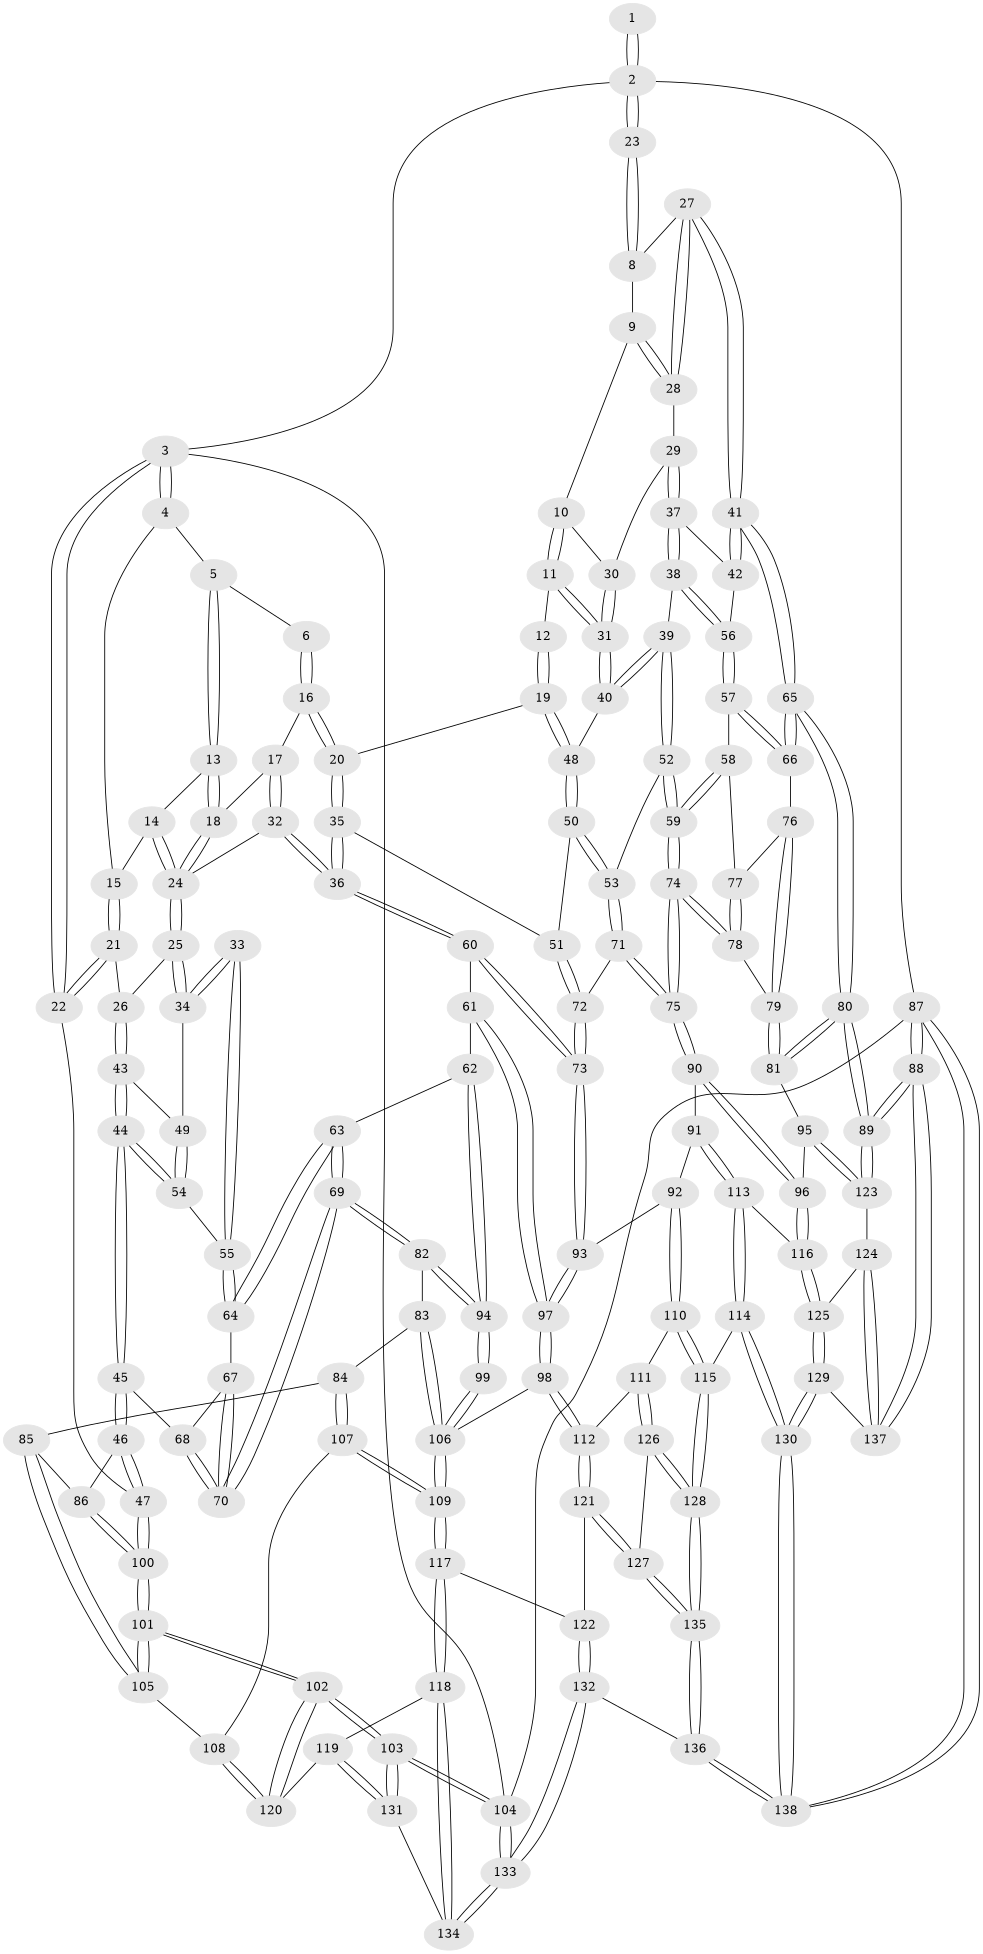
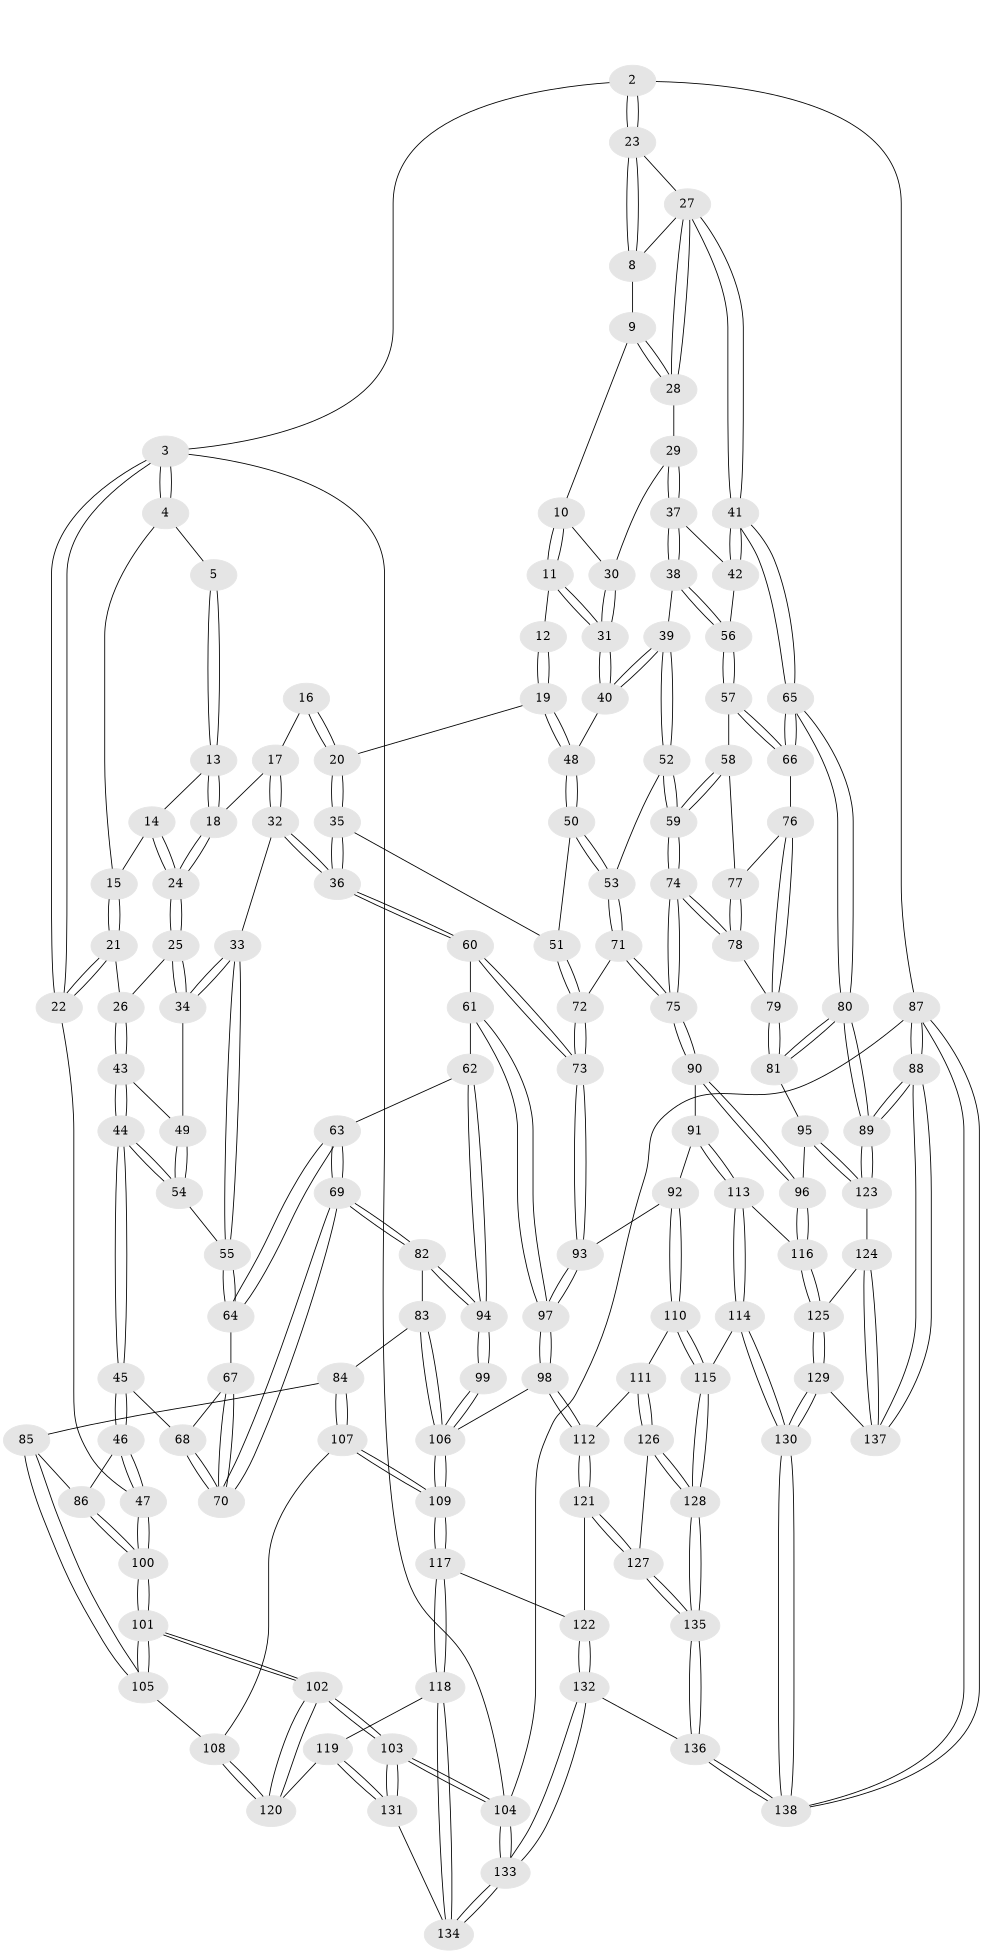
(633, 19) -> none
none -> (660, 173)
(306, 637) -> none
(226, 853) -> (257, 884)
